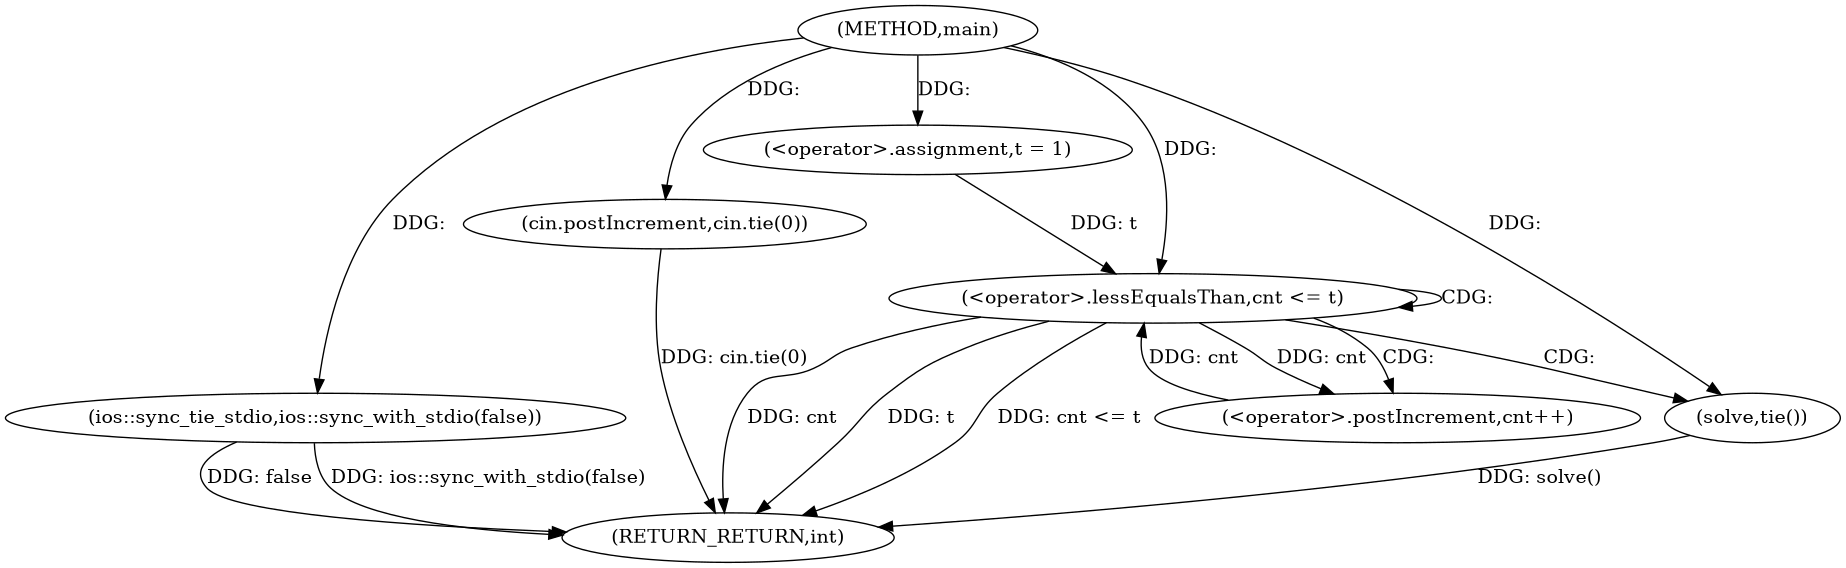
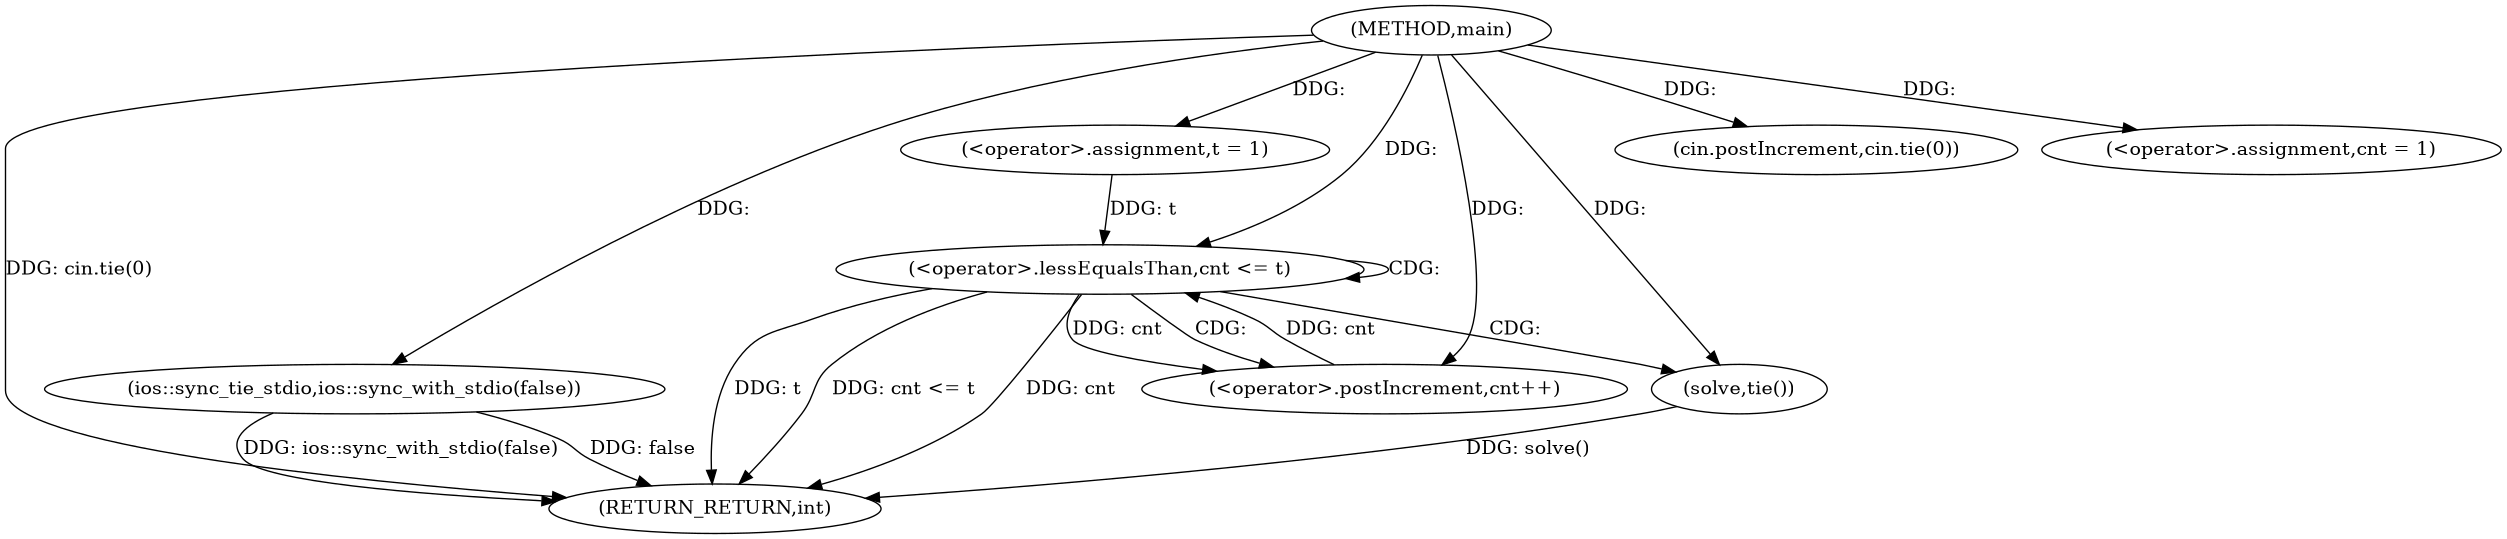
none -> (2272, 150)
none -> (1470, 208)
(663, 379) -> (253, 95)
